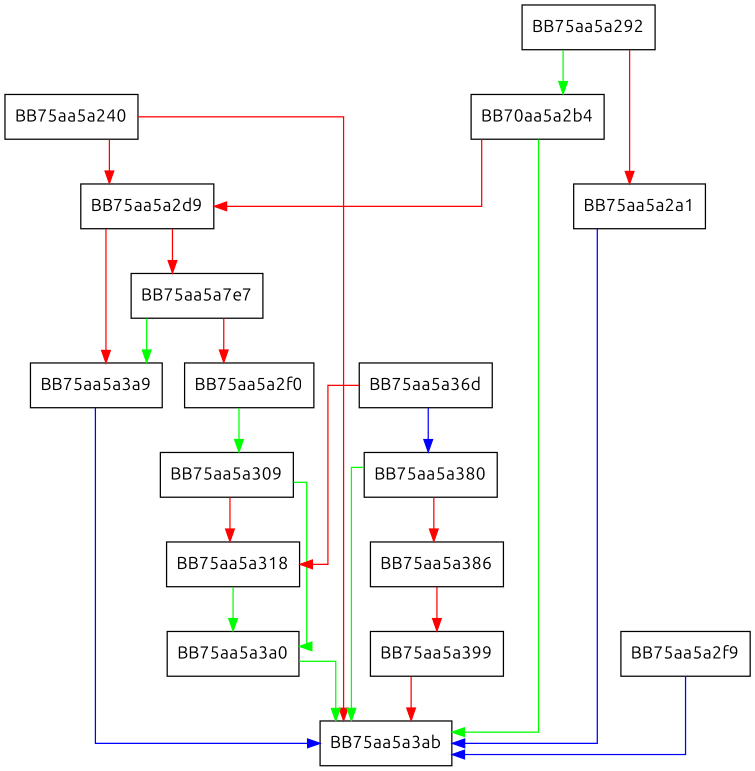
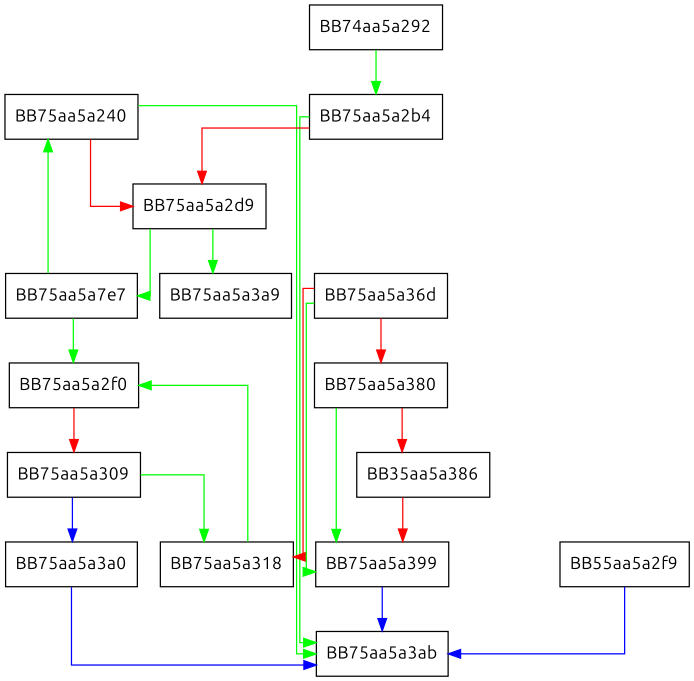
(589, 27) -> (376, 27)
(538, 117) -> (376, 117)
(640, 206) -> none
(172, 245) -> (150, 263)
(106, 290) -> (213, 245)
(344, 310) -> (297, 304)
(147, 334) -> (48, 212)
(224, 334) -> (73, 334)
(239, 424) -> (74, 424)
(428, 424) -> (381, 334)
none -> (306, 434)
(230, 513) -> (200, 475)
(307, 558) -> (72, 513)
(437, 564) -> (423, 475)
(351, 581) -> (336, 469)
(233, 603) -> (248, 415)
(686, 654) -> (625, 564)
(336, 667) -> (149, 665)
(95, 682) -> none
(411, 692) -> (382, 603)
